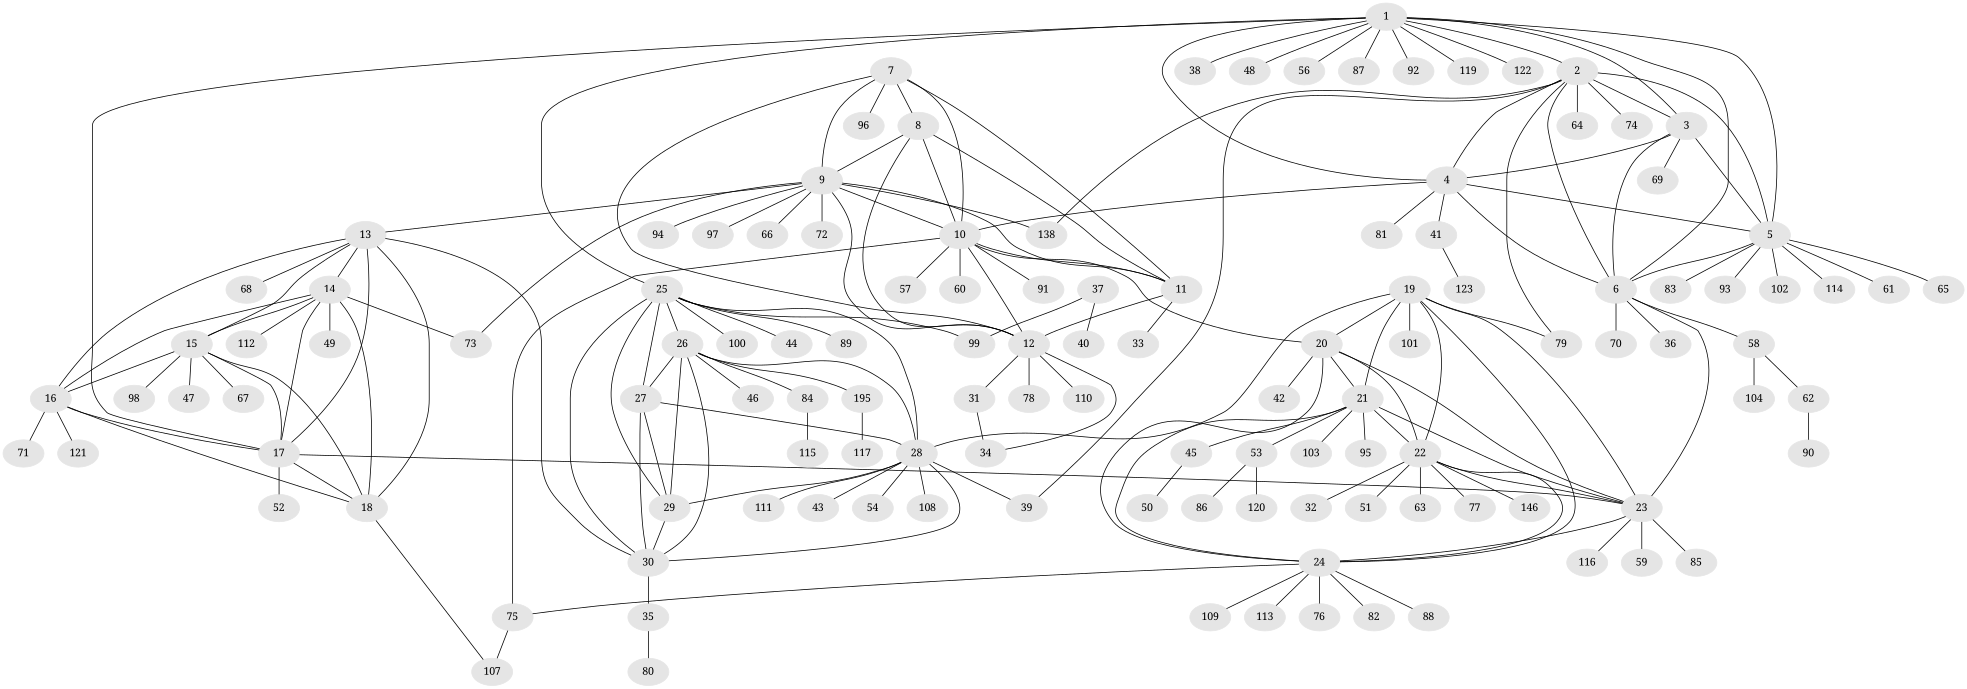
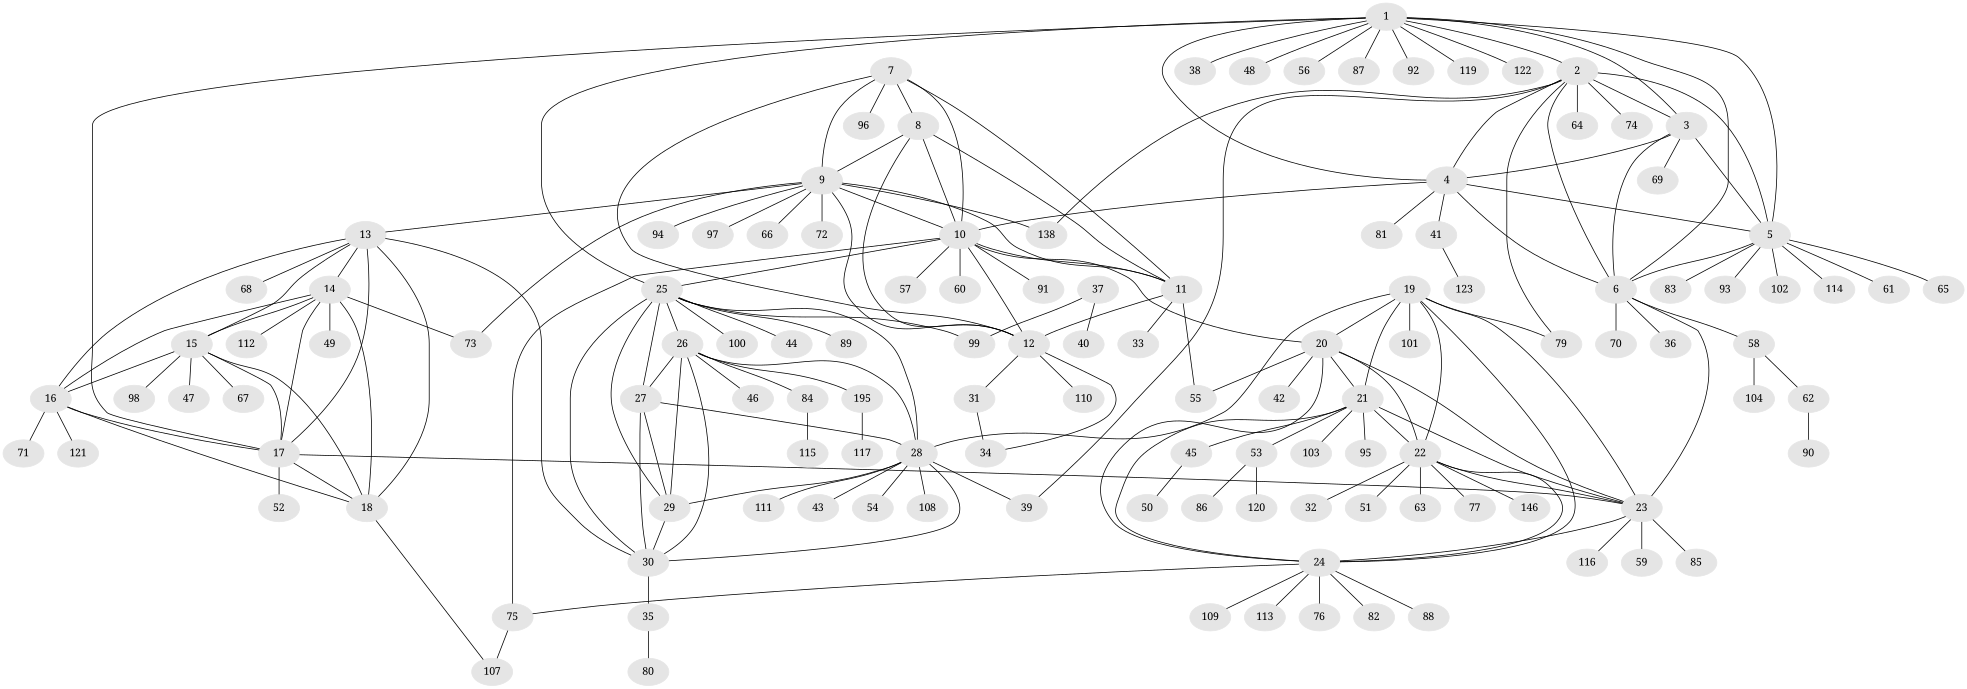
none -> (811, 262)
(1029, 399) -> none
none -> (1196, 399)
